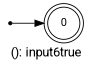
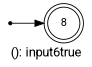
(64, 23) -> (64, 23)
